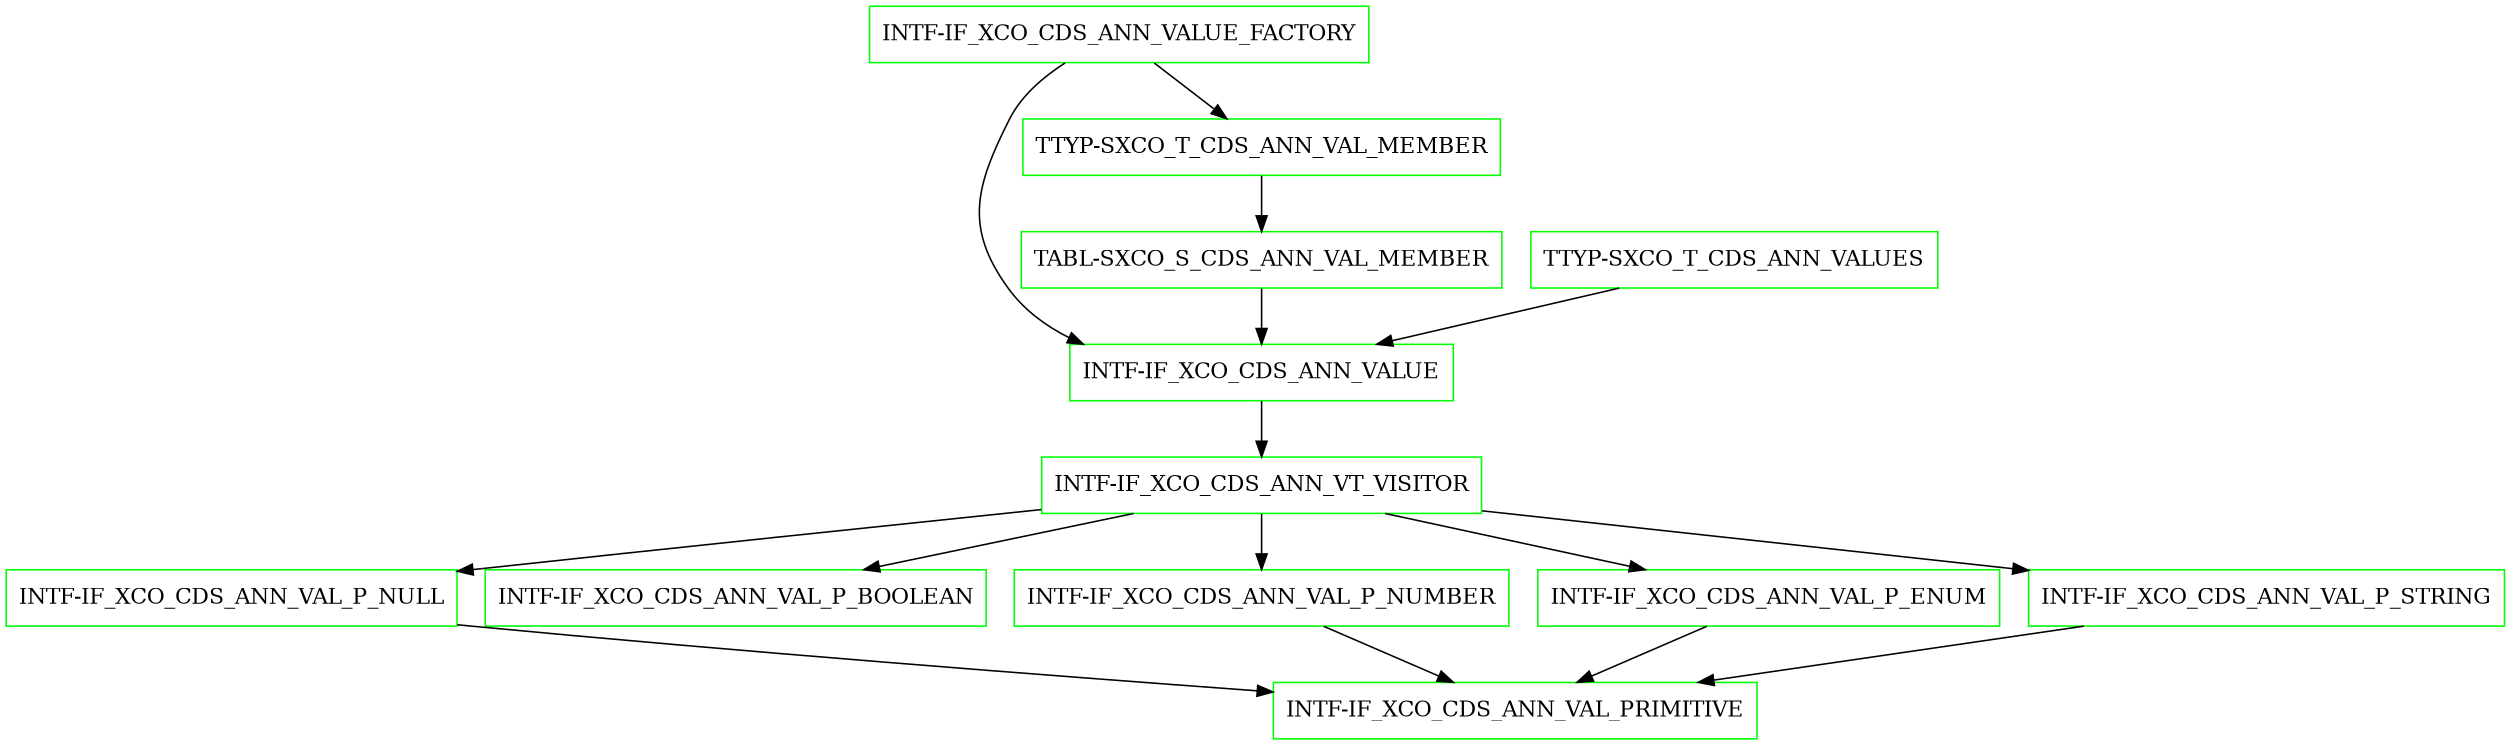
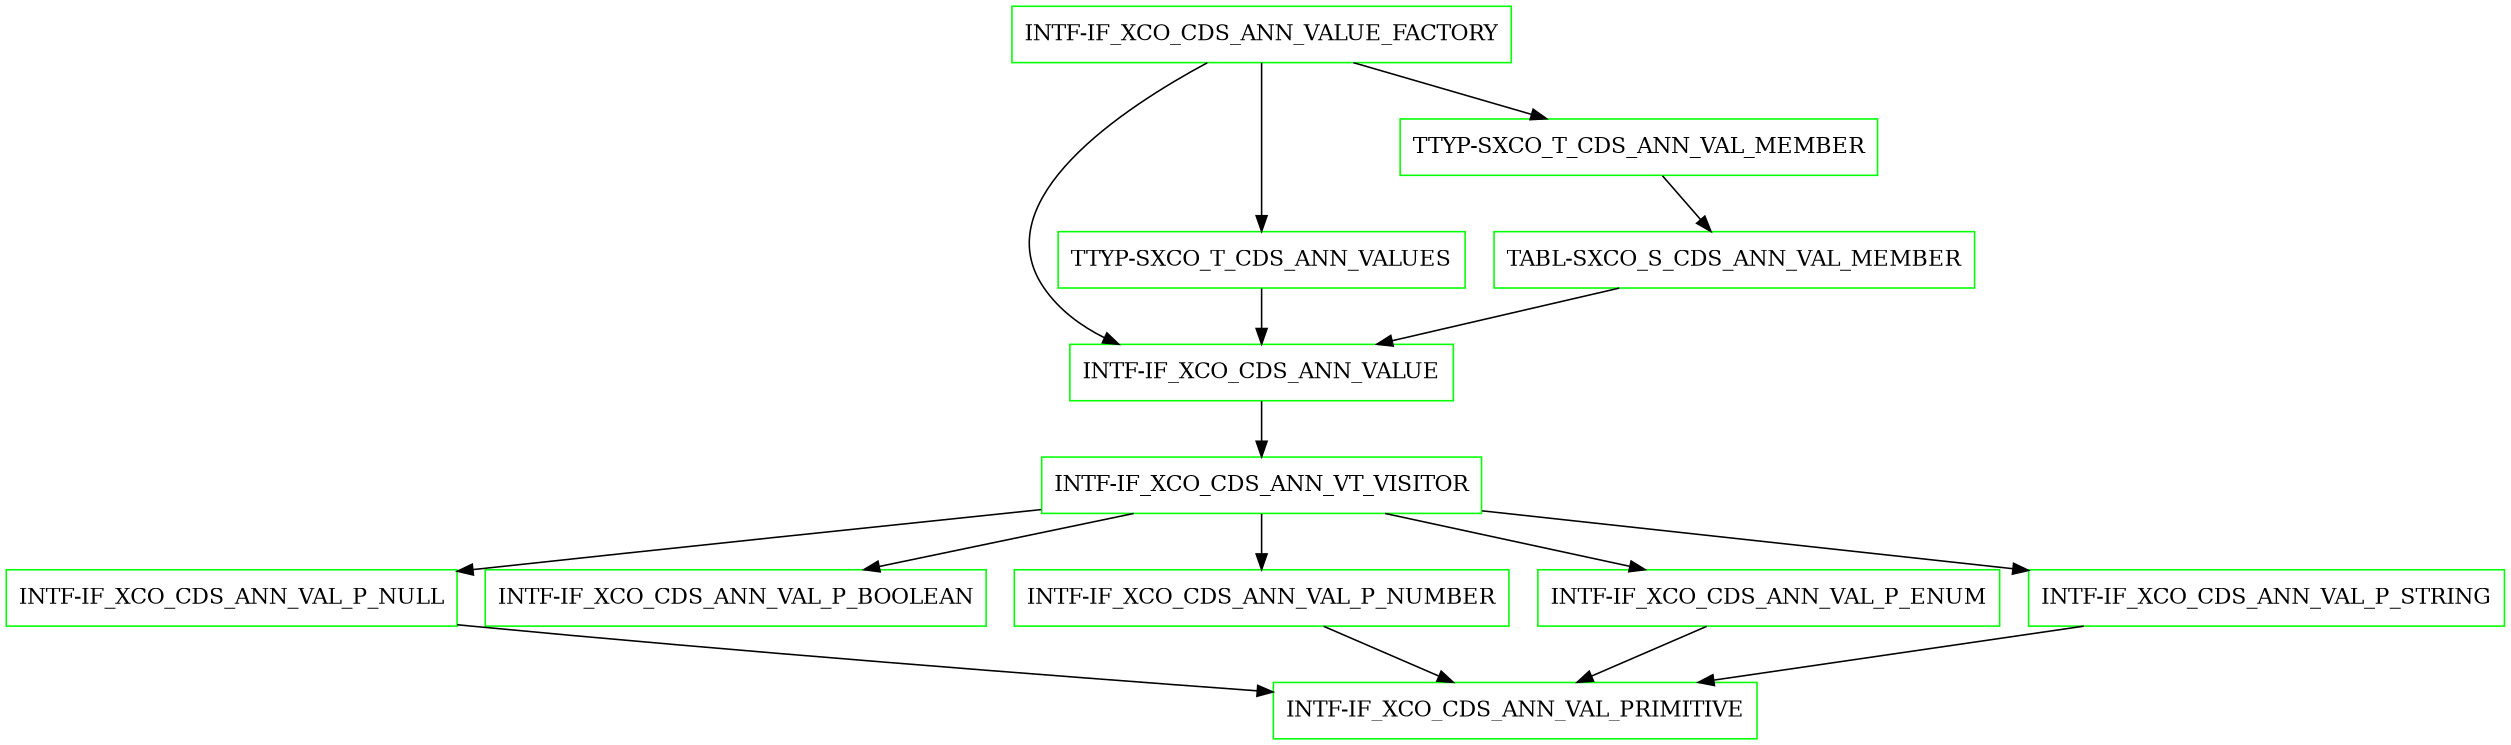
none -> (1262, 139)
